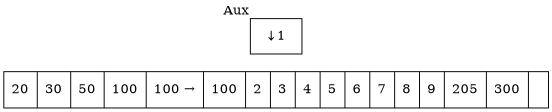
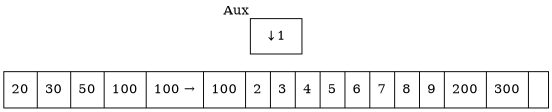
(465, 89) -> (465, 89)
